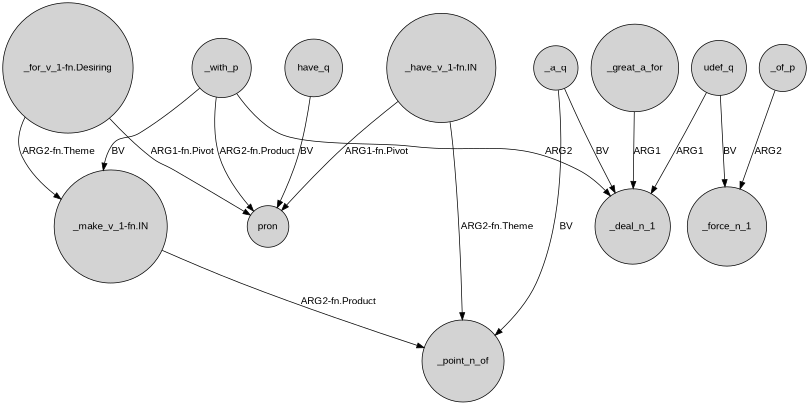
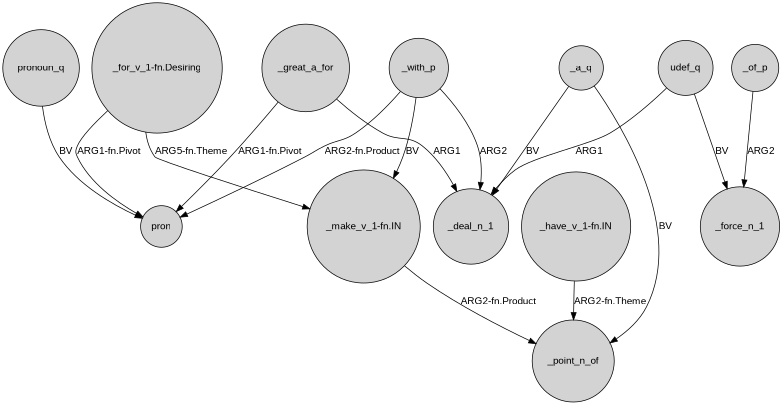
(314, 68) -> (41, 68)
(59, 151) -> (191, 151)
(340, 151) -> (231, 156)
